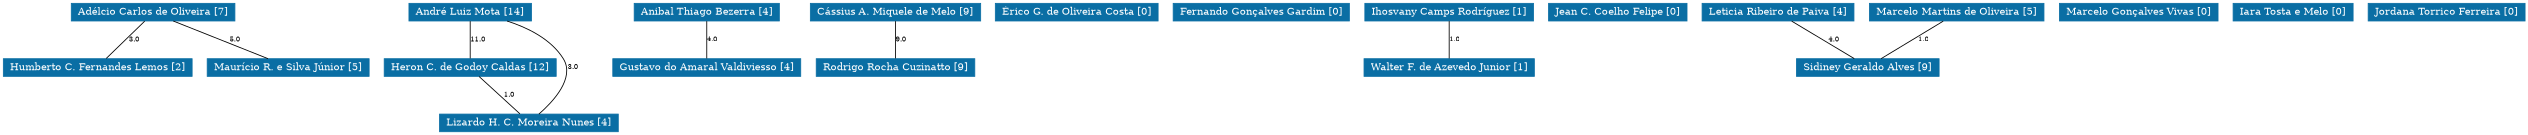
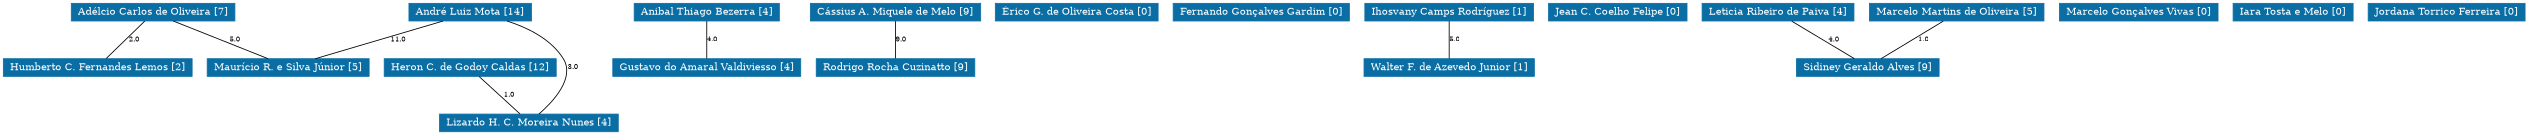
(134, 40) -> (134, 40)
(470, 40) -> (379, 40)
(1455, 40) -> (1455, 40)
